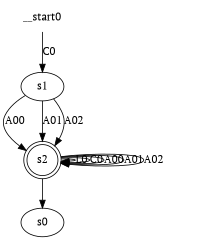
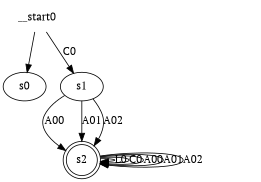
(42, 189) -> (32, 48)
